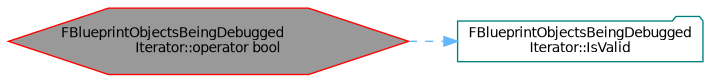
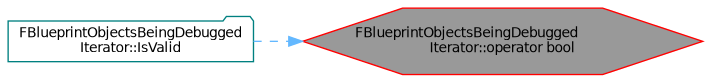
(426, 41) -> (271, 41)
